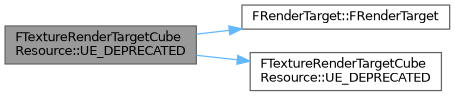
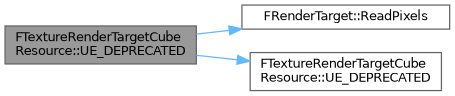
(346, 17) -> (346, 17)
